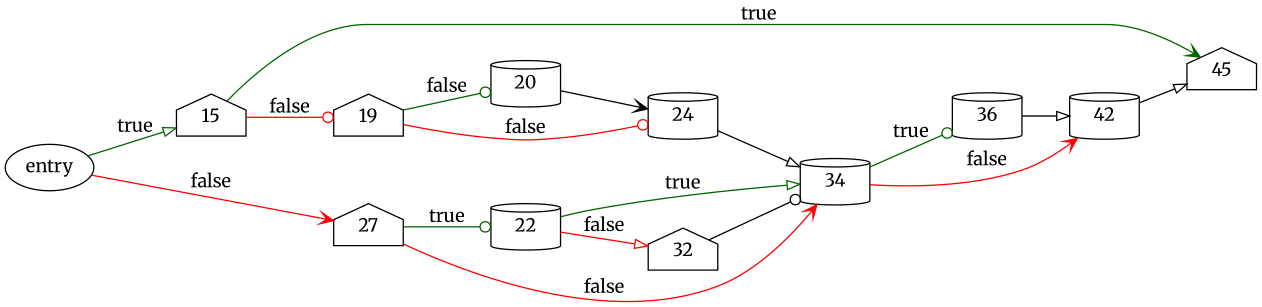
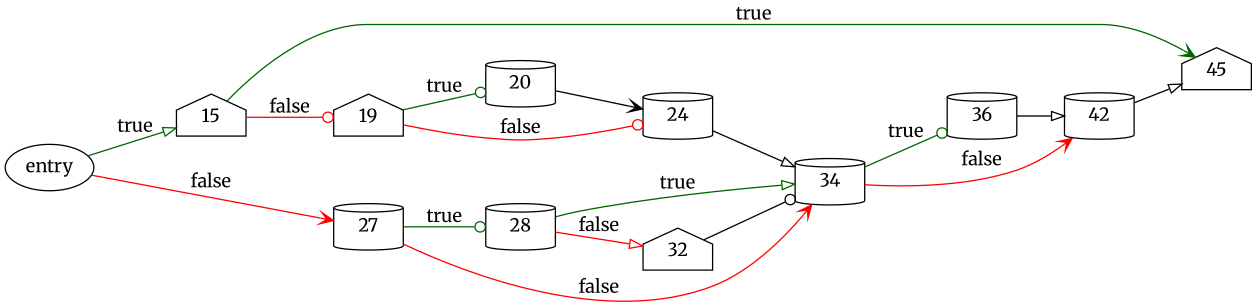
(447, 87) -> (445, 87)
(368, 227) -> (368, 227)
(526, 227) -> (521, 227)
